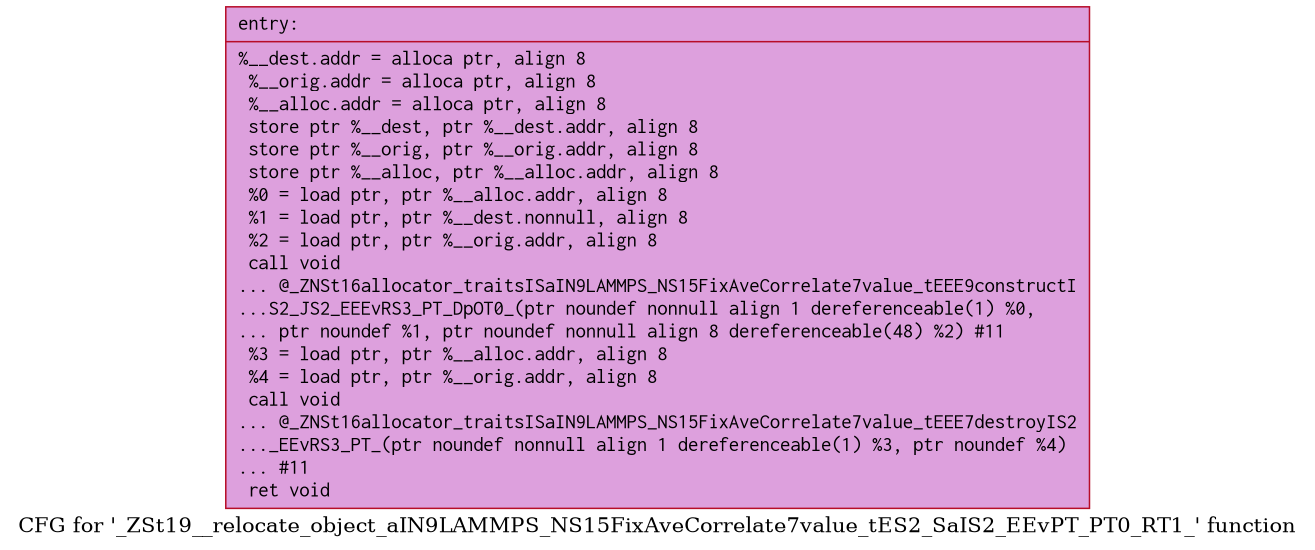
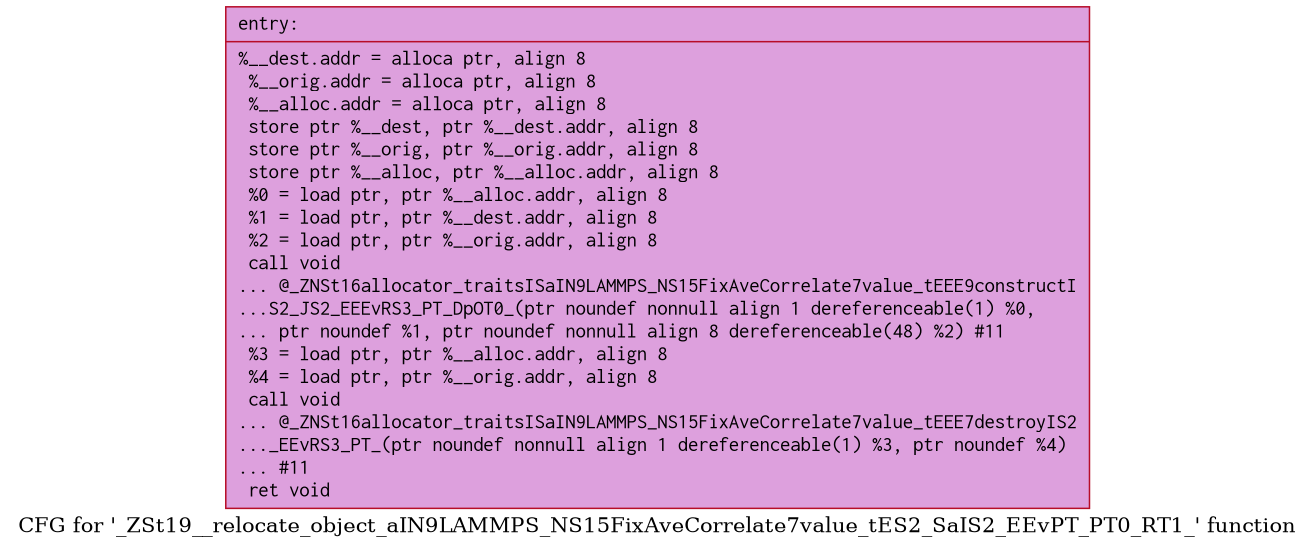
(464, 217) -> (448, 217)
